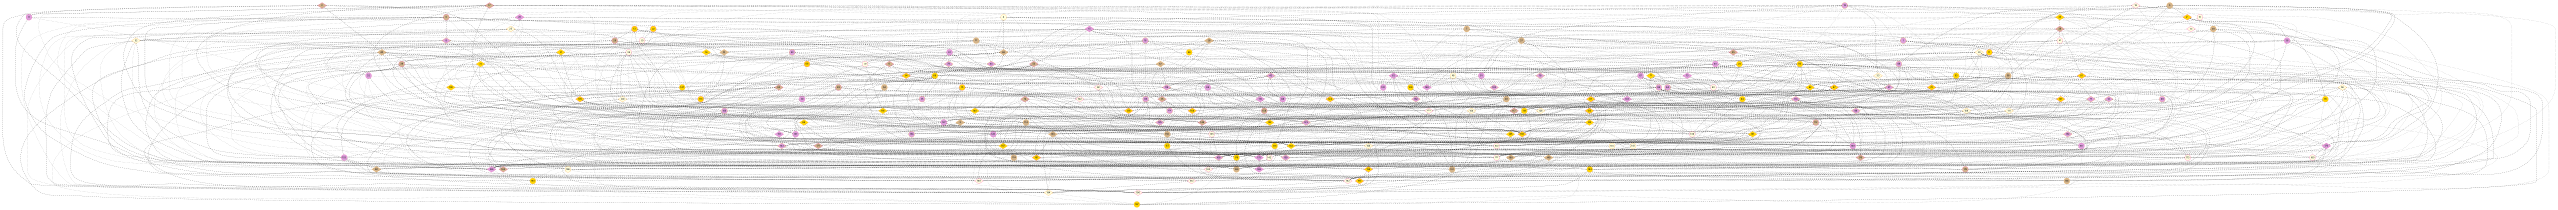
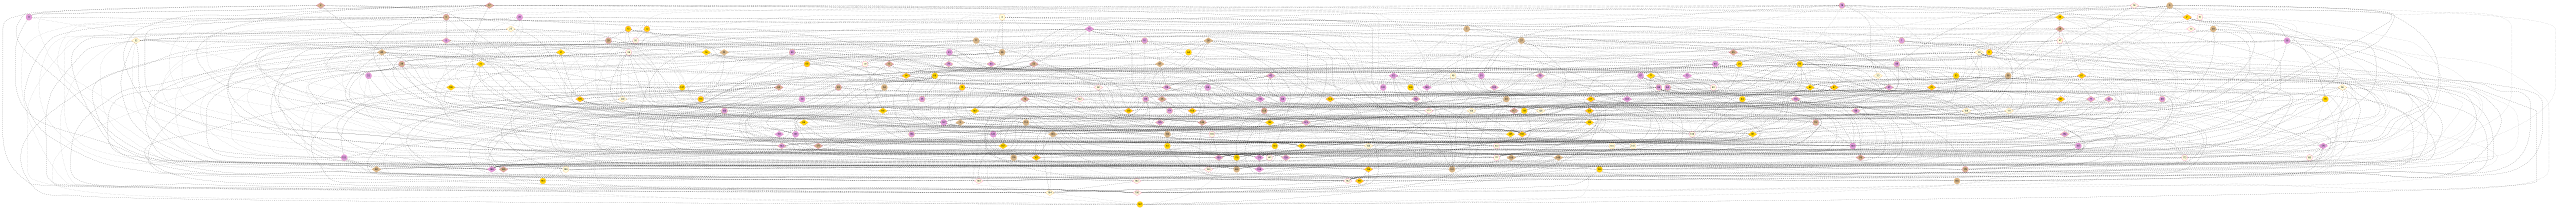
(520, 17) -> (520, 17)
(1004, 52) -> (1002, 52)
